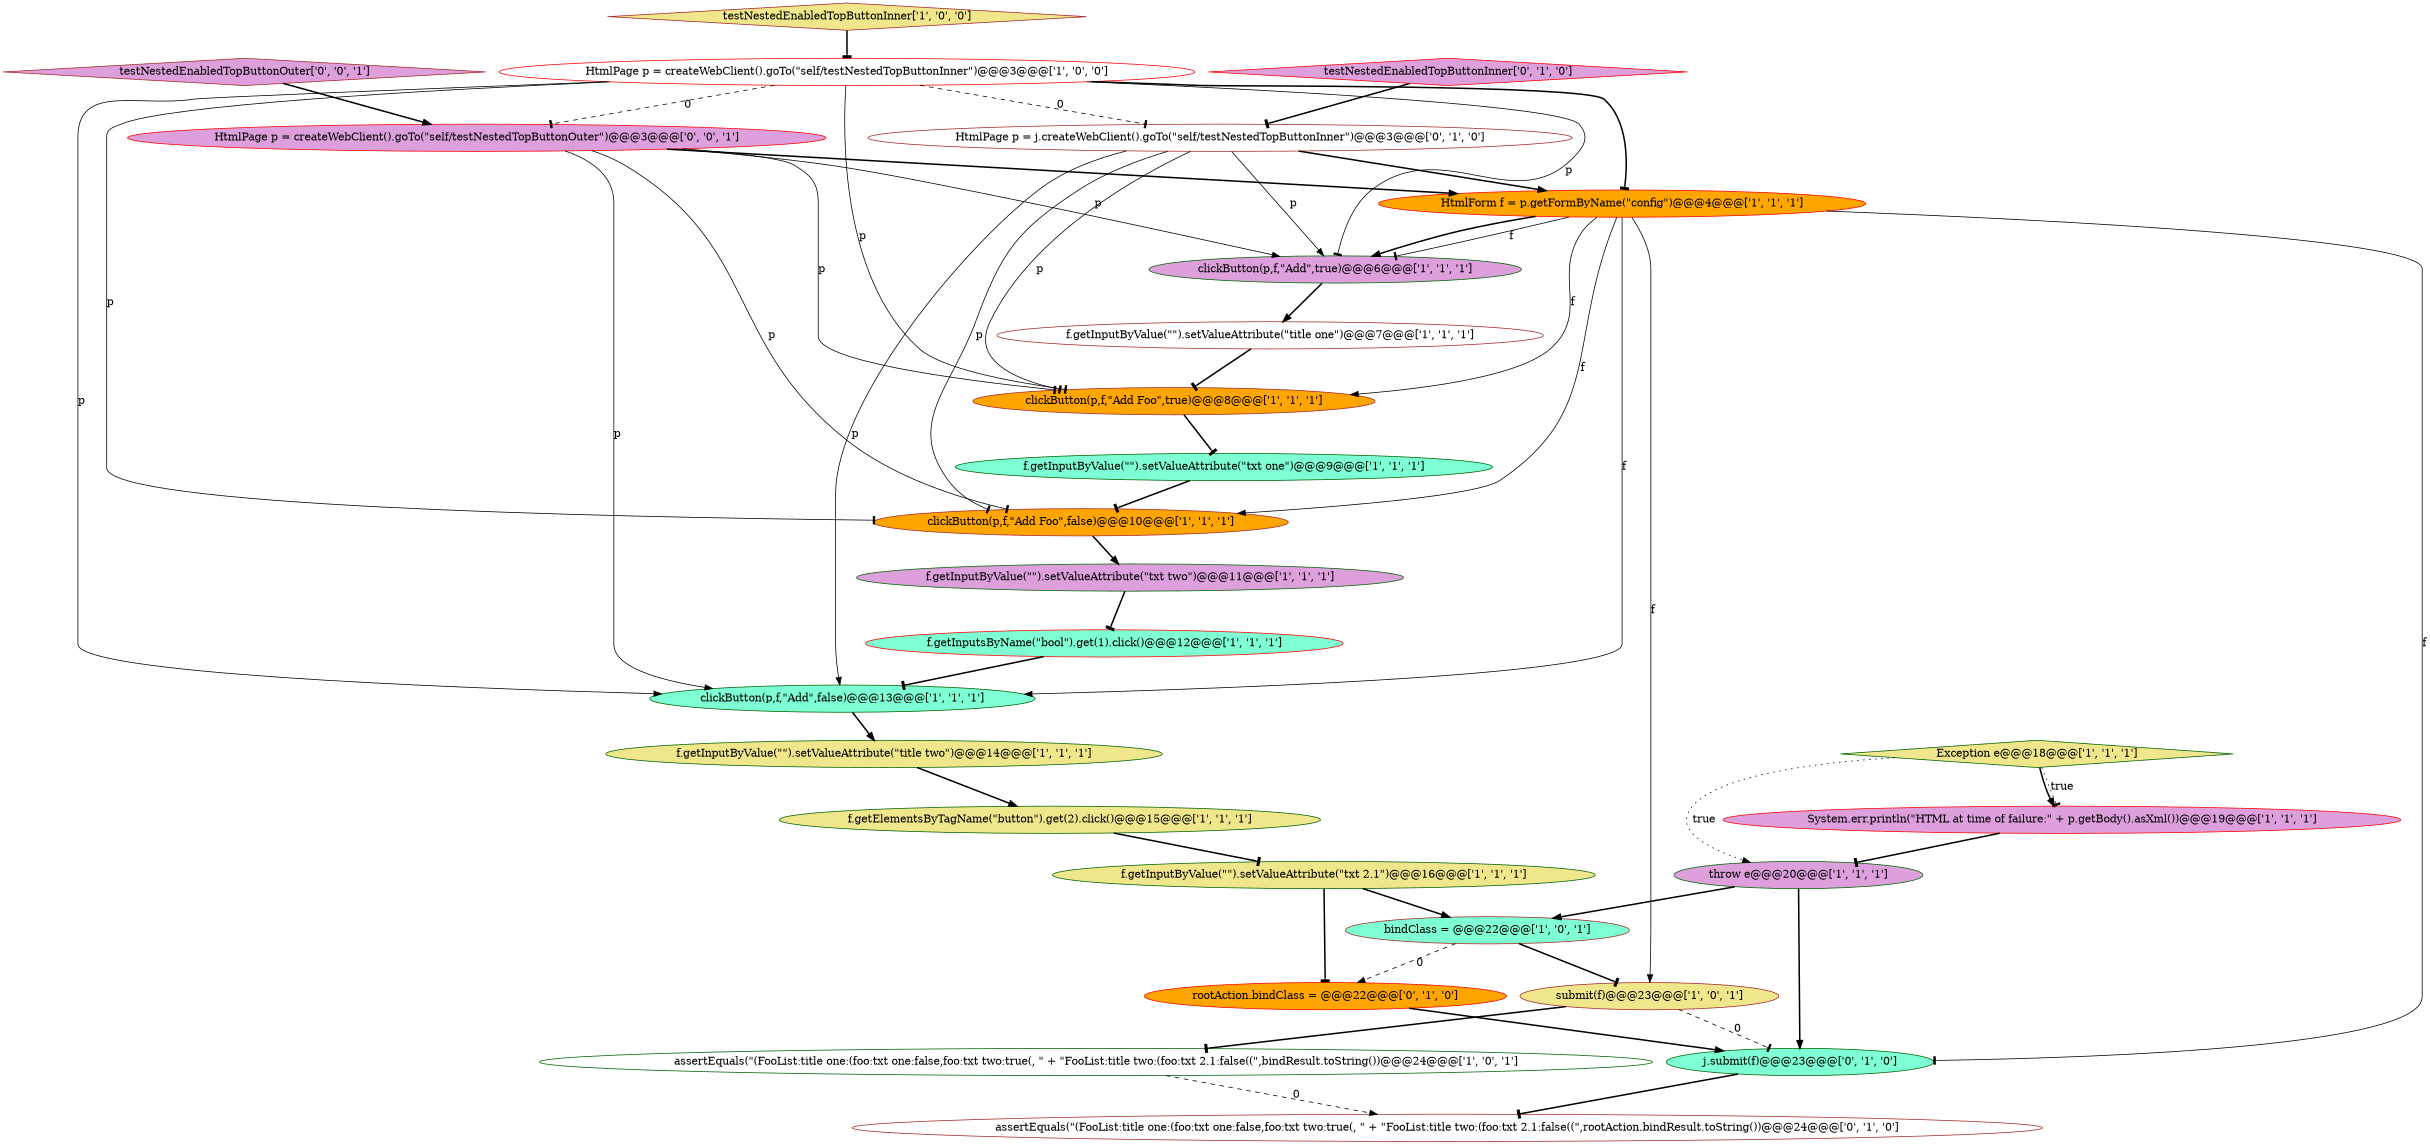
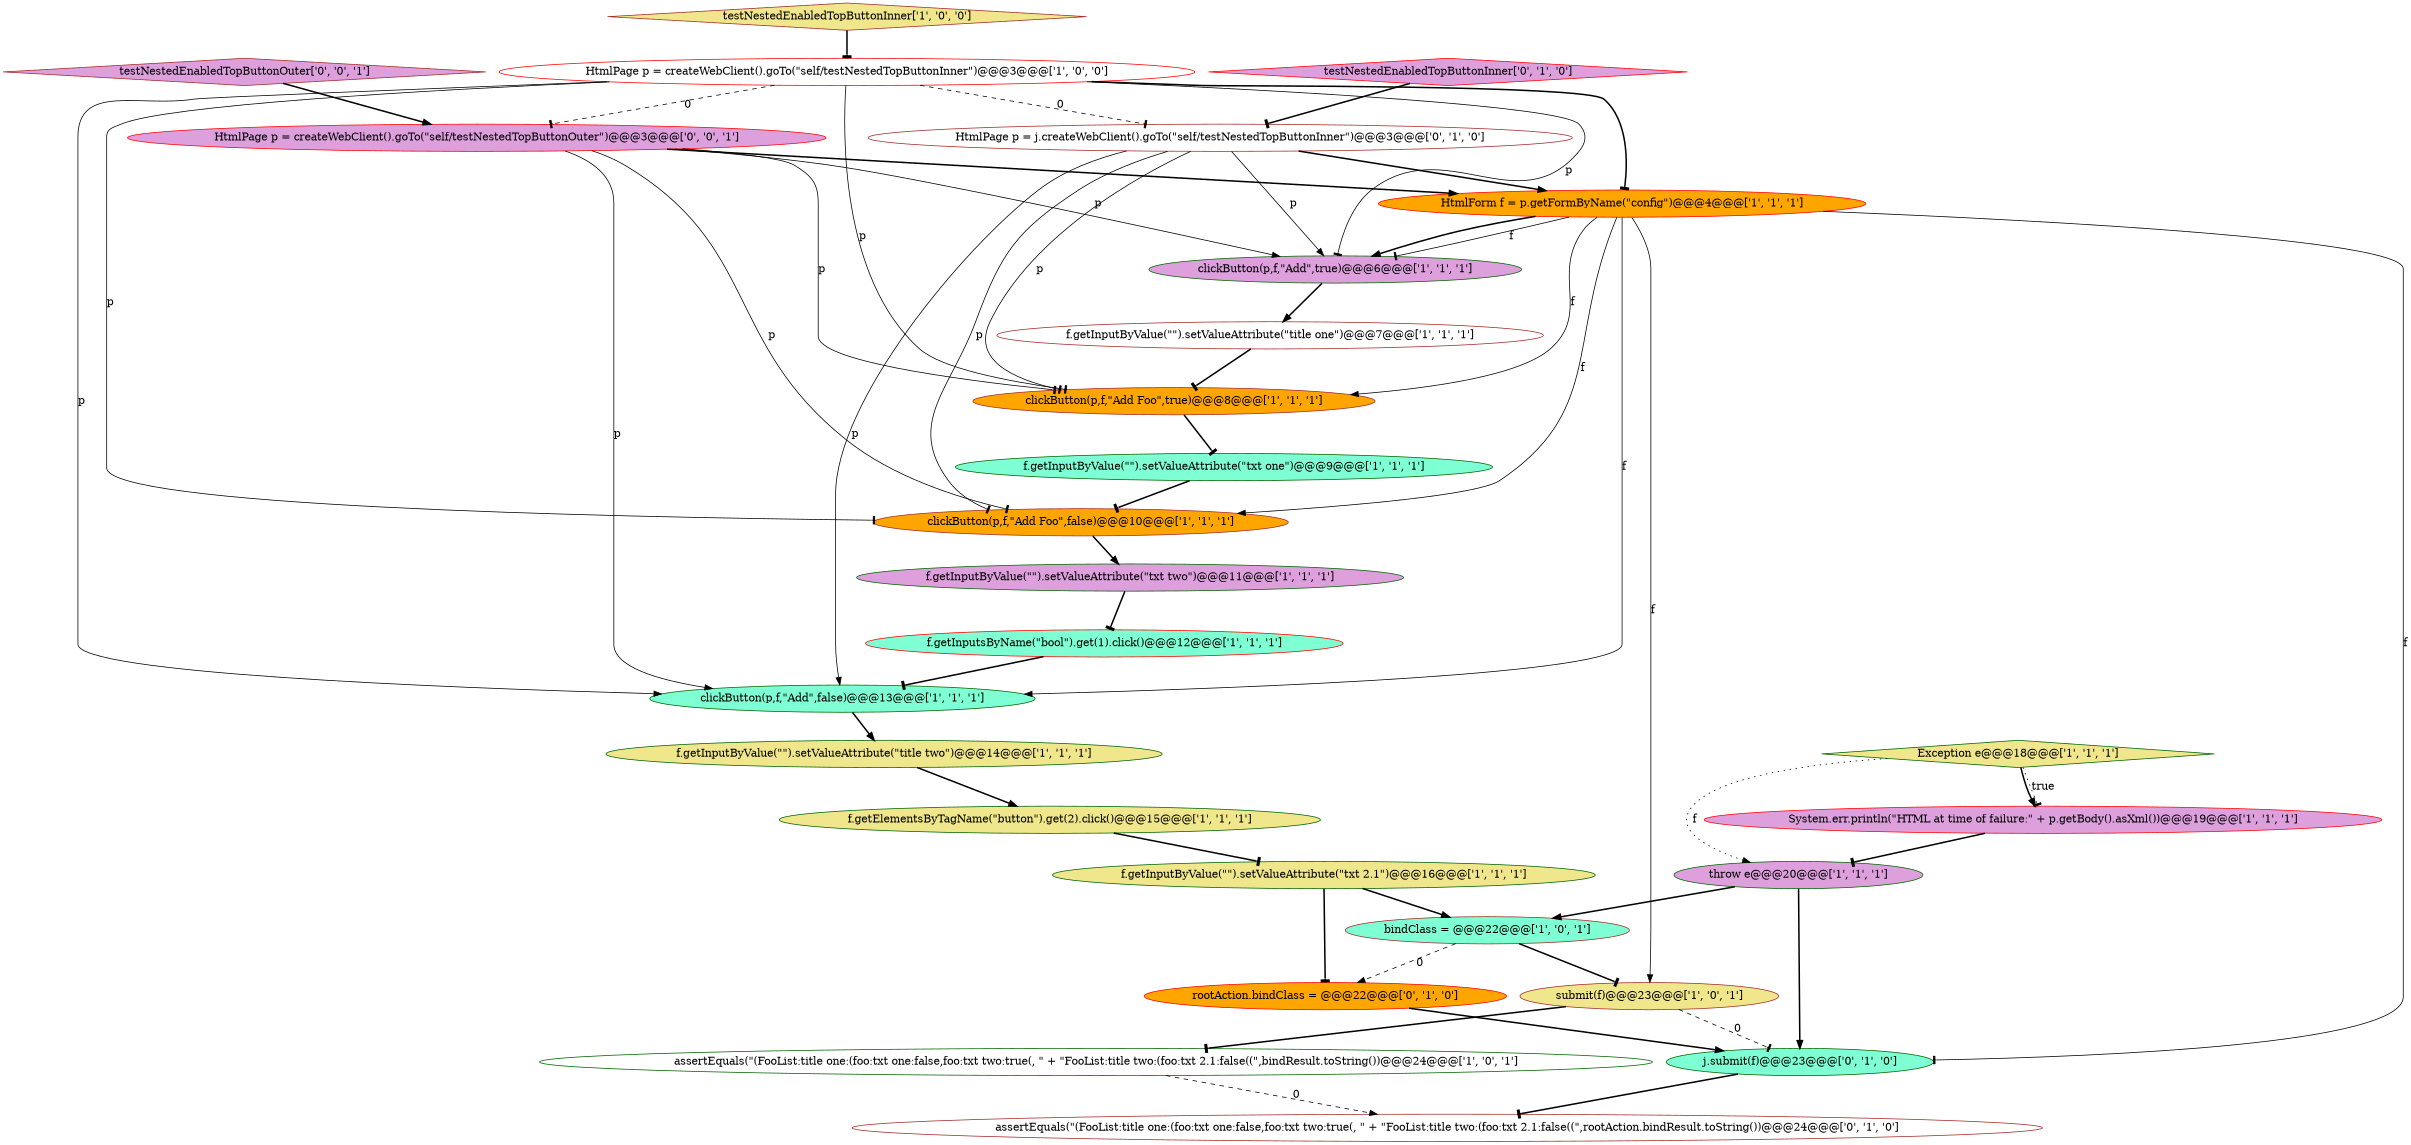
(1704, 820) -> (1695, 820)
